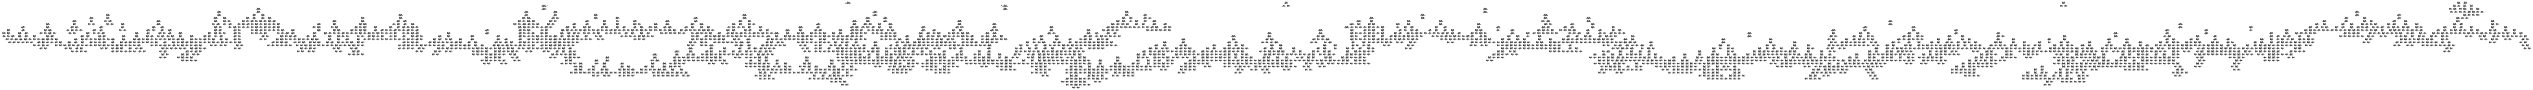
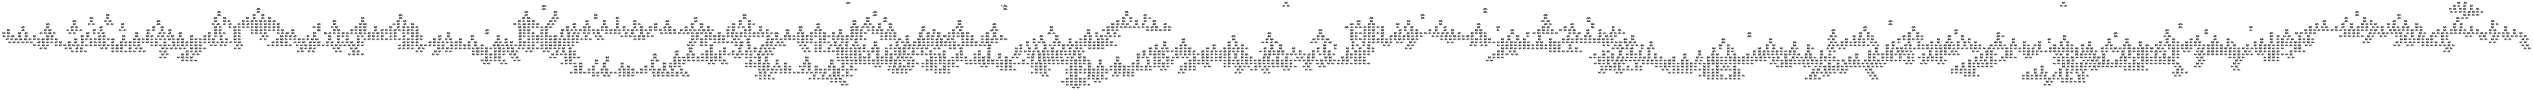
none -> (688, 33)
